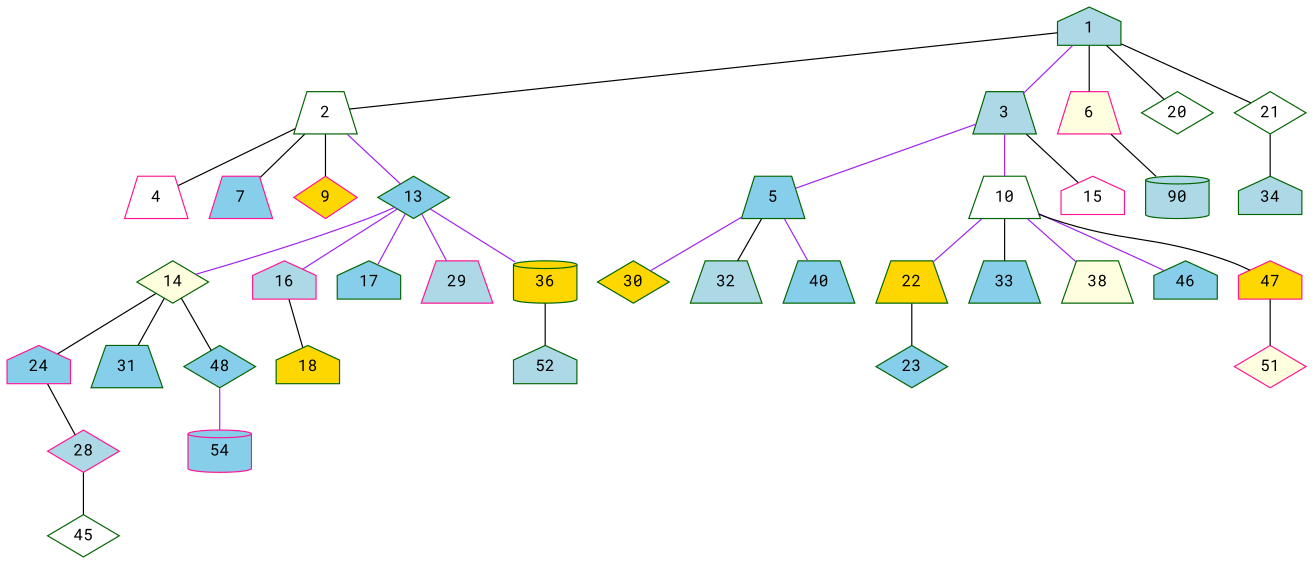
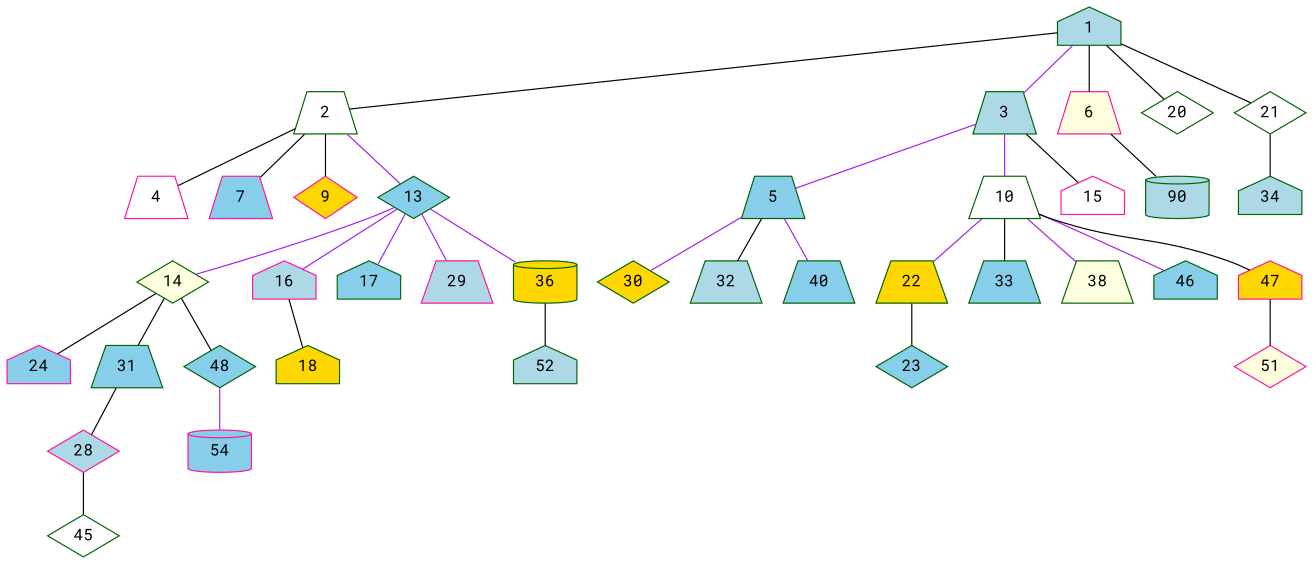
(61, 409) -> (104, 411)
